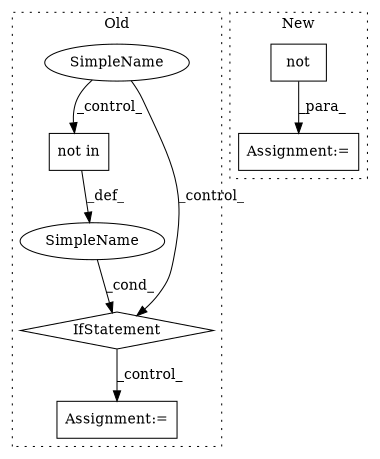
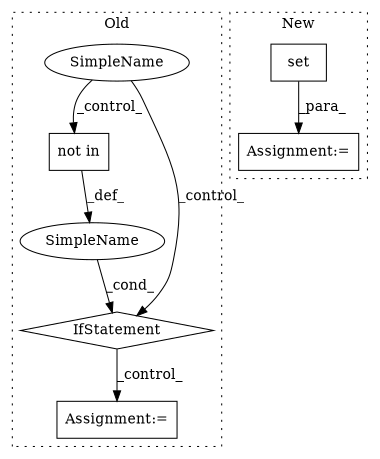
(299, 63) -> (299, 63)
